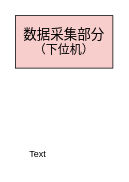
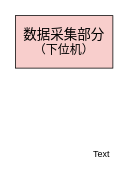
(38, 154) -> (102, 154)
